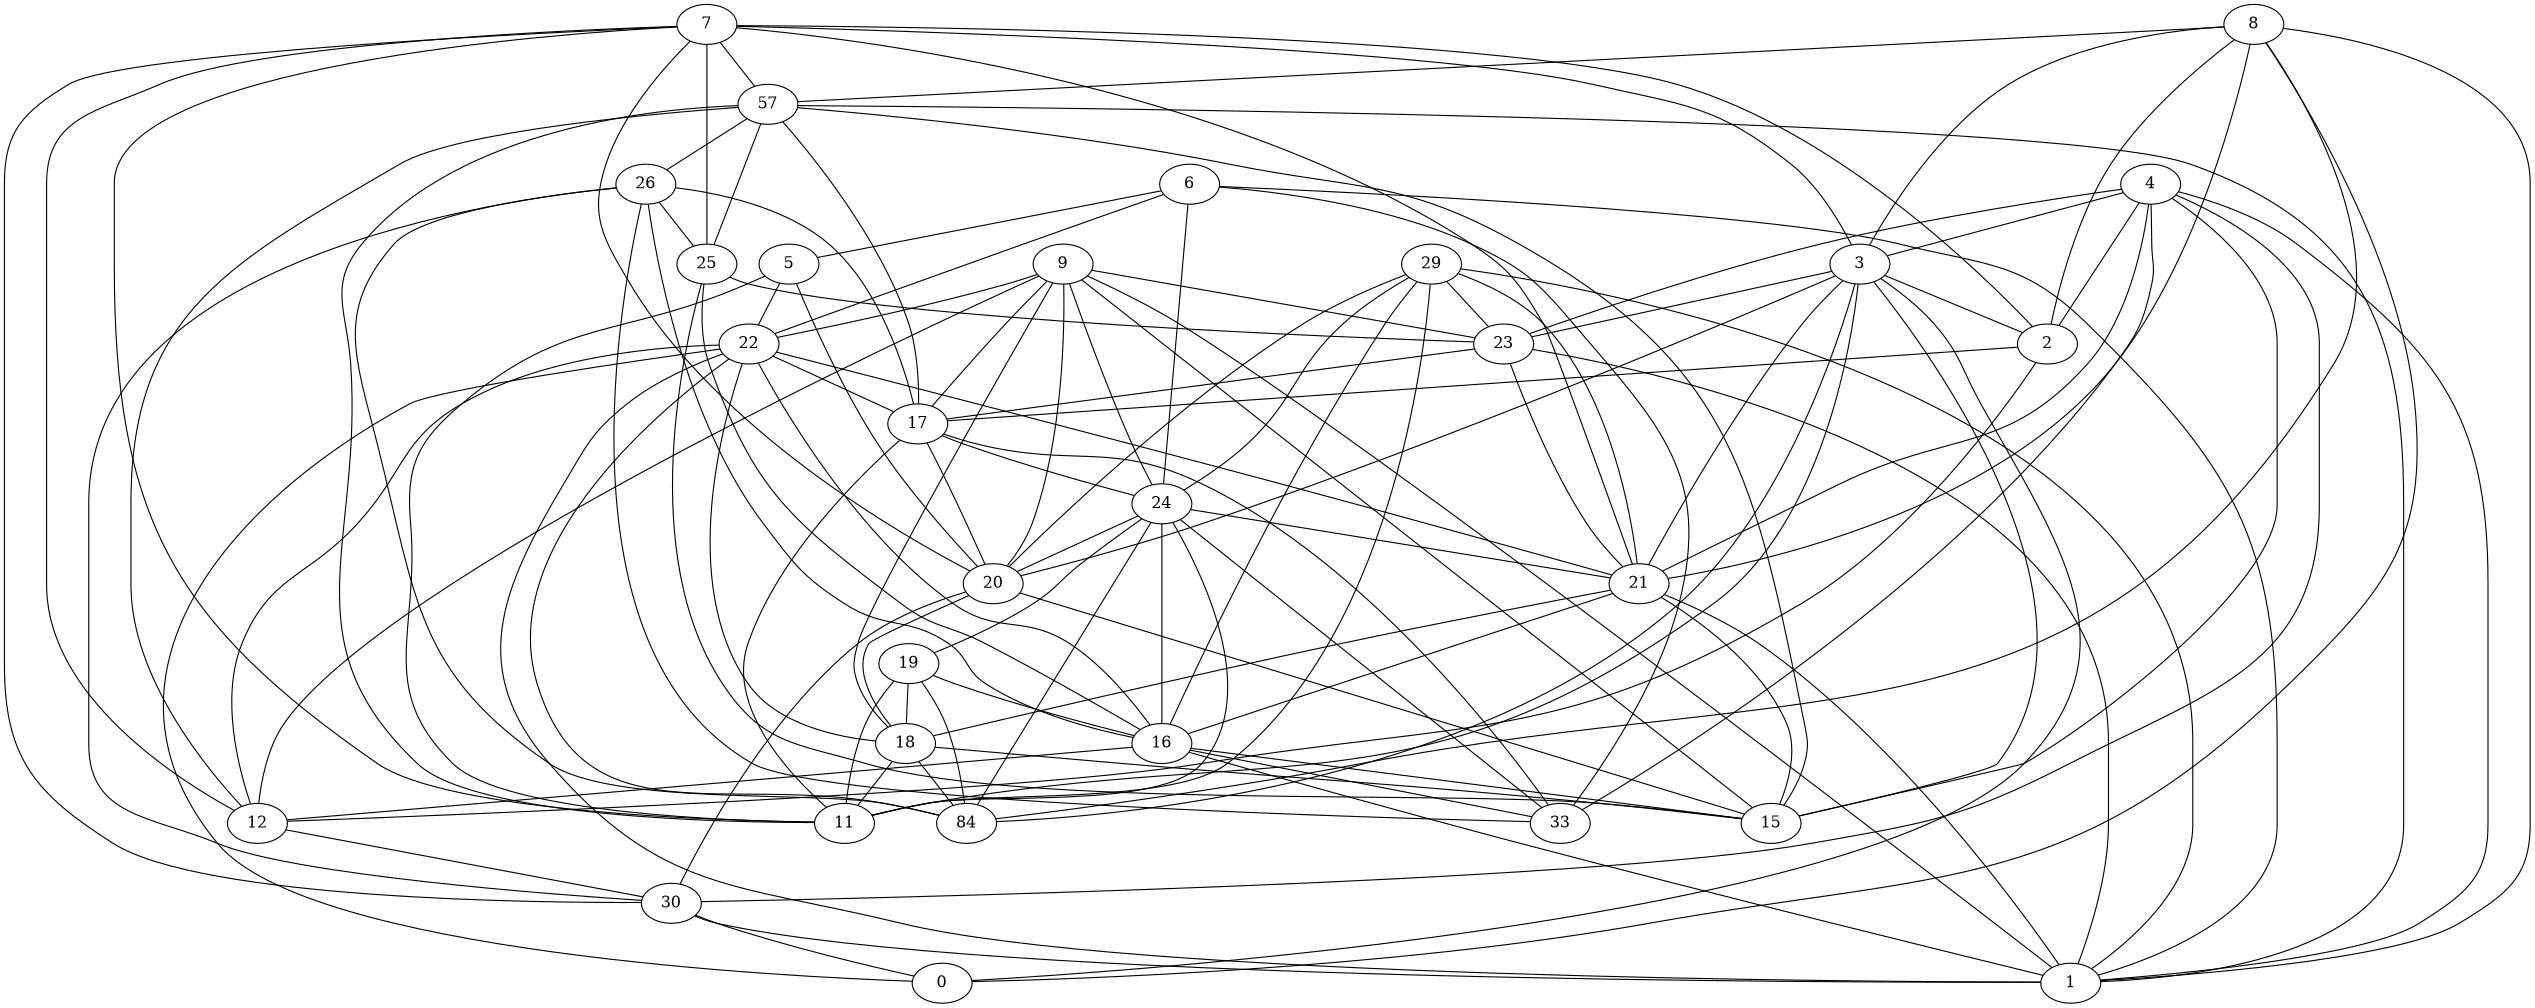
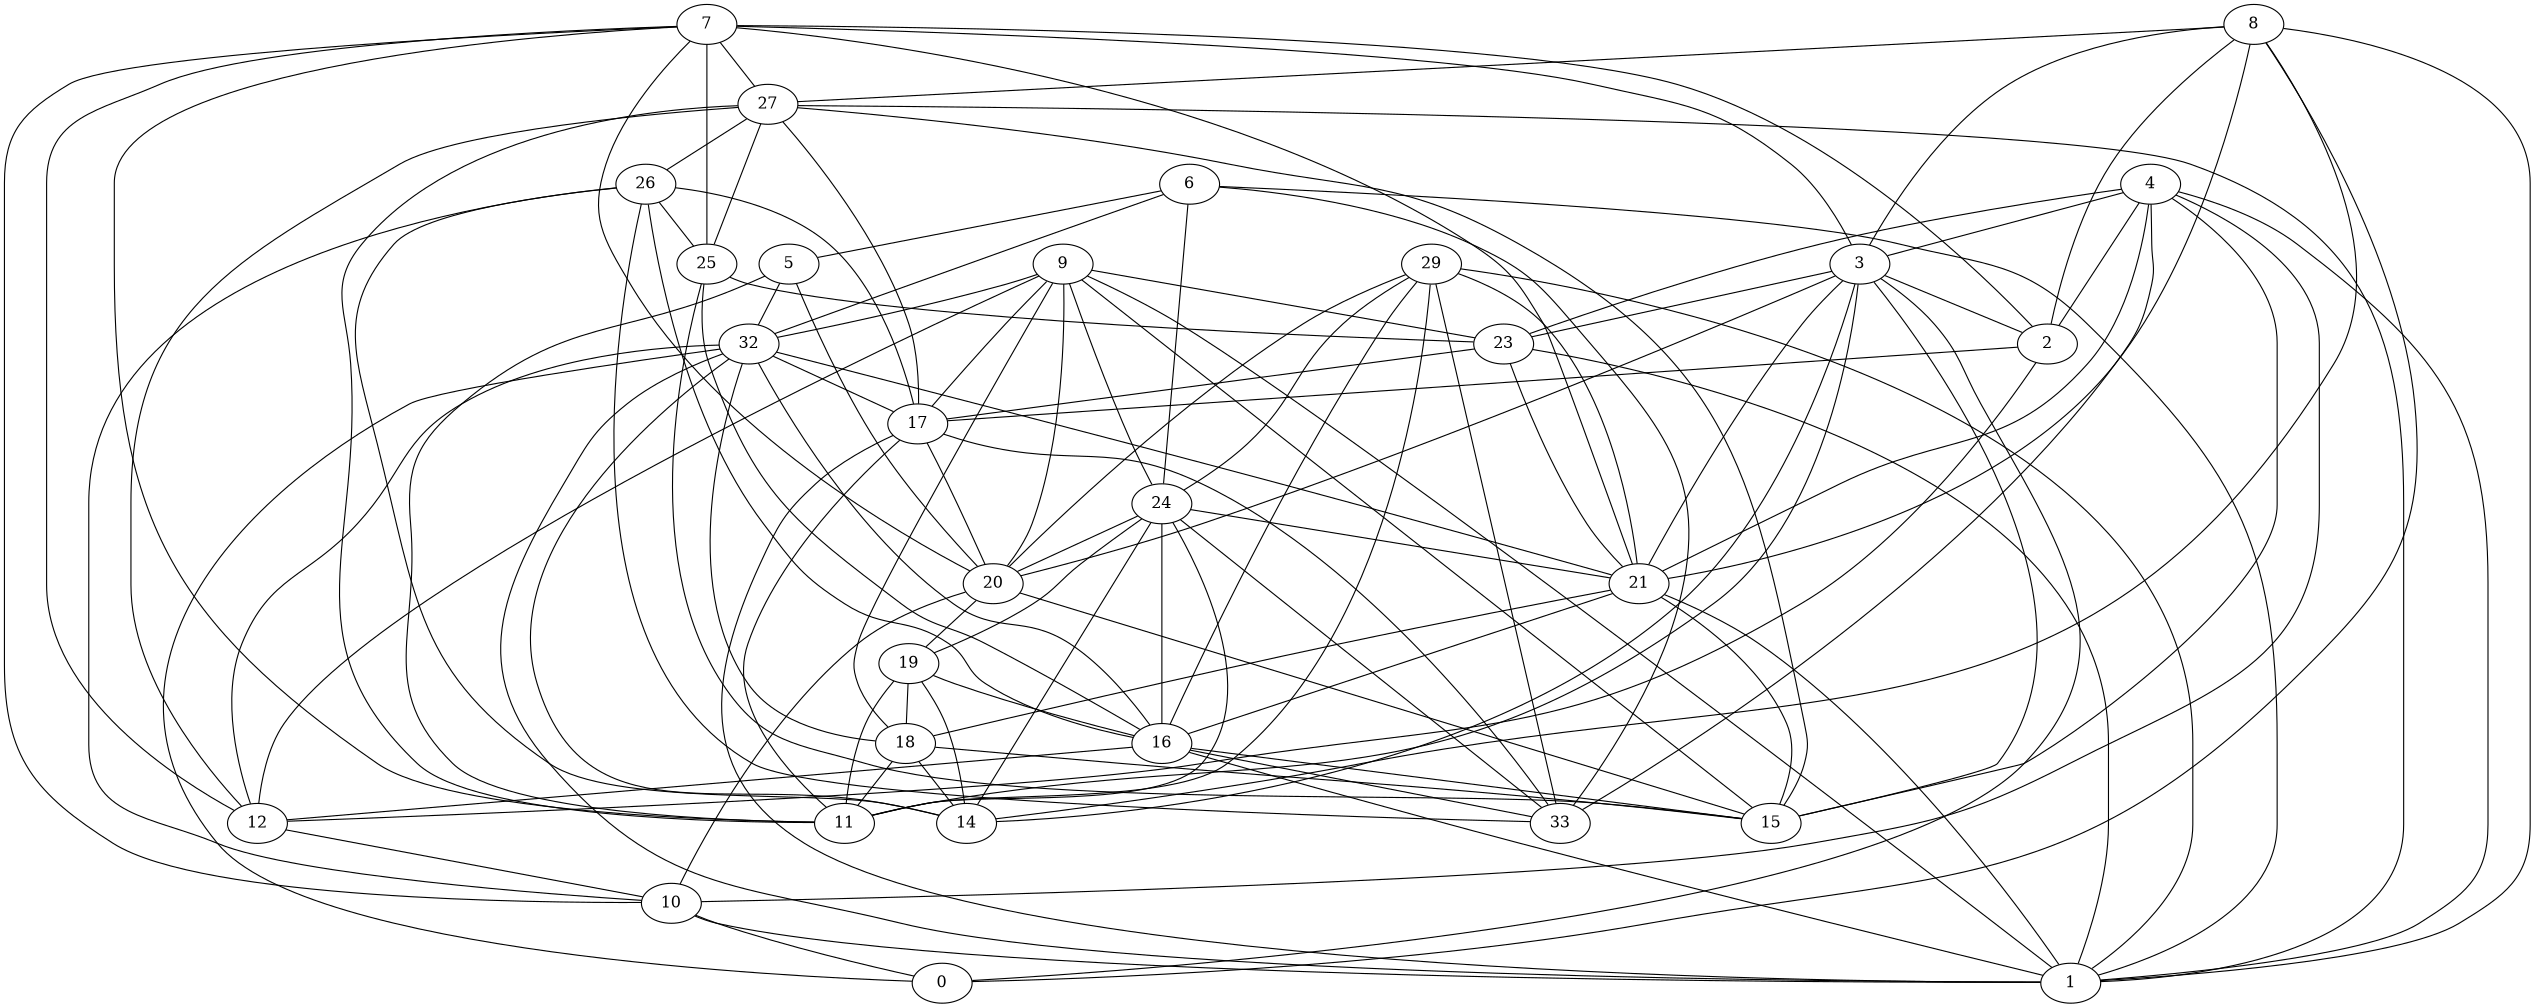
(768, 104) -> (768, 104)
(1468, 304) -> (1493, 531)
(749, 344) -> (749, 344)
(1037, 468) -> (1164, 935)
(877, 638) -> (952, 623)
(967, 823) -> (967, 823)
(671, 903) -> (671, 903)
